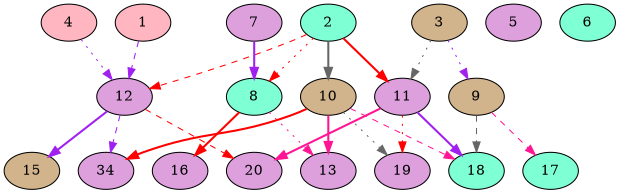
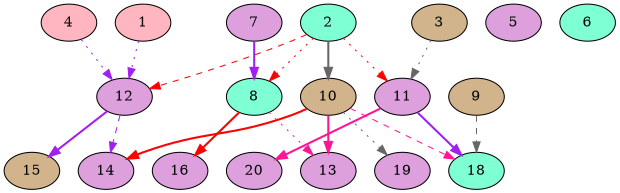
(135, 55) -> (135, 55)
(456, 55) -> none
(362, 56) -> (362, 56)
(402, 127) -> none
(185, 131) -> none
(106, 171) -> (106, 171)
(551, 171) -> none
